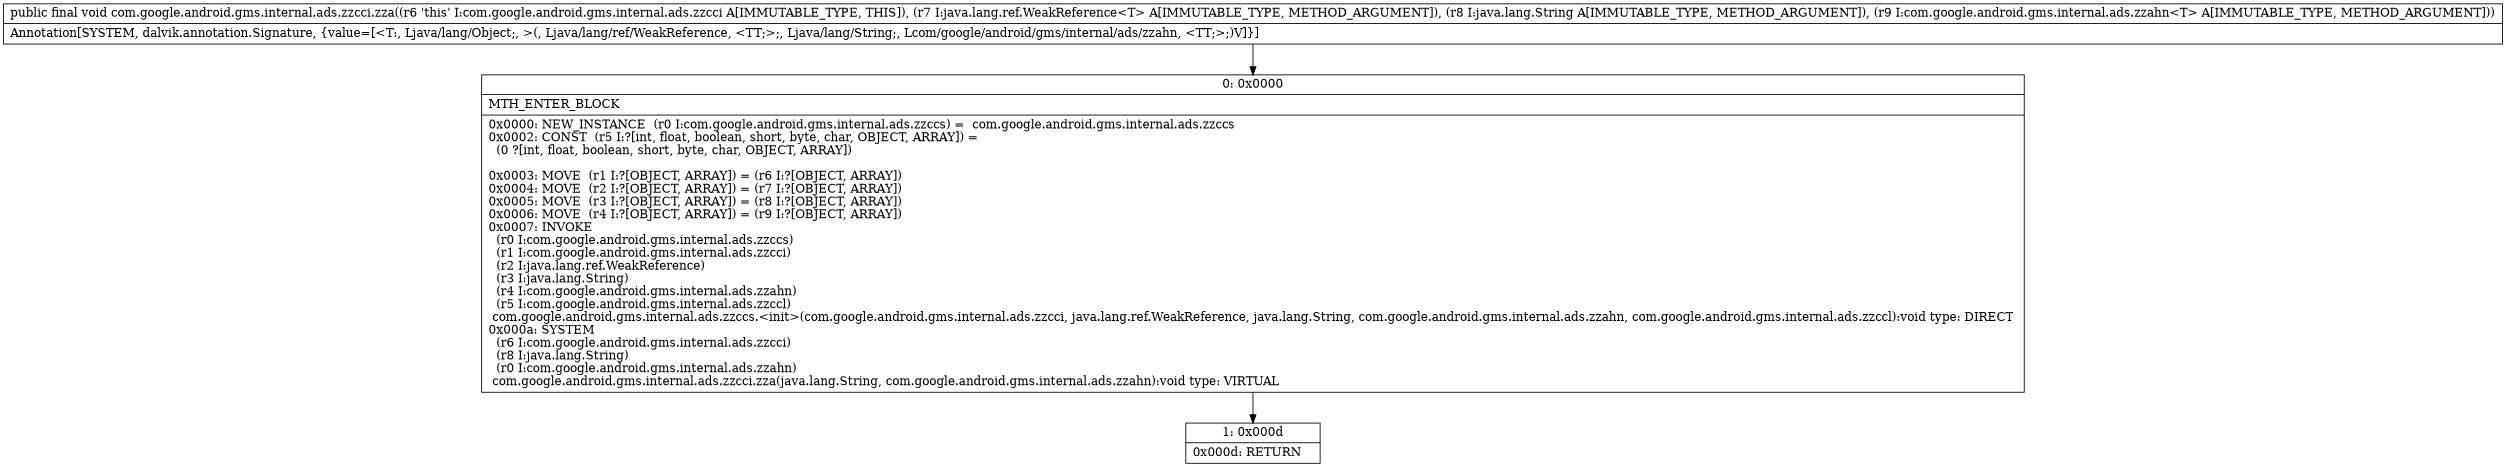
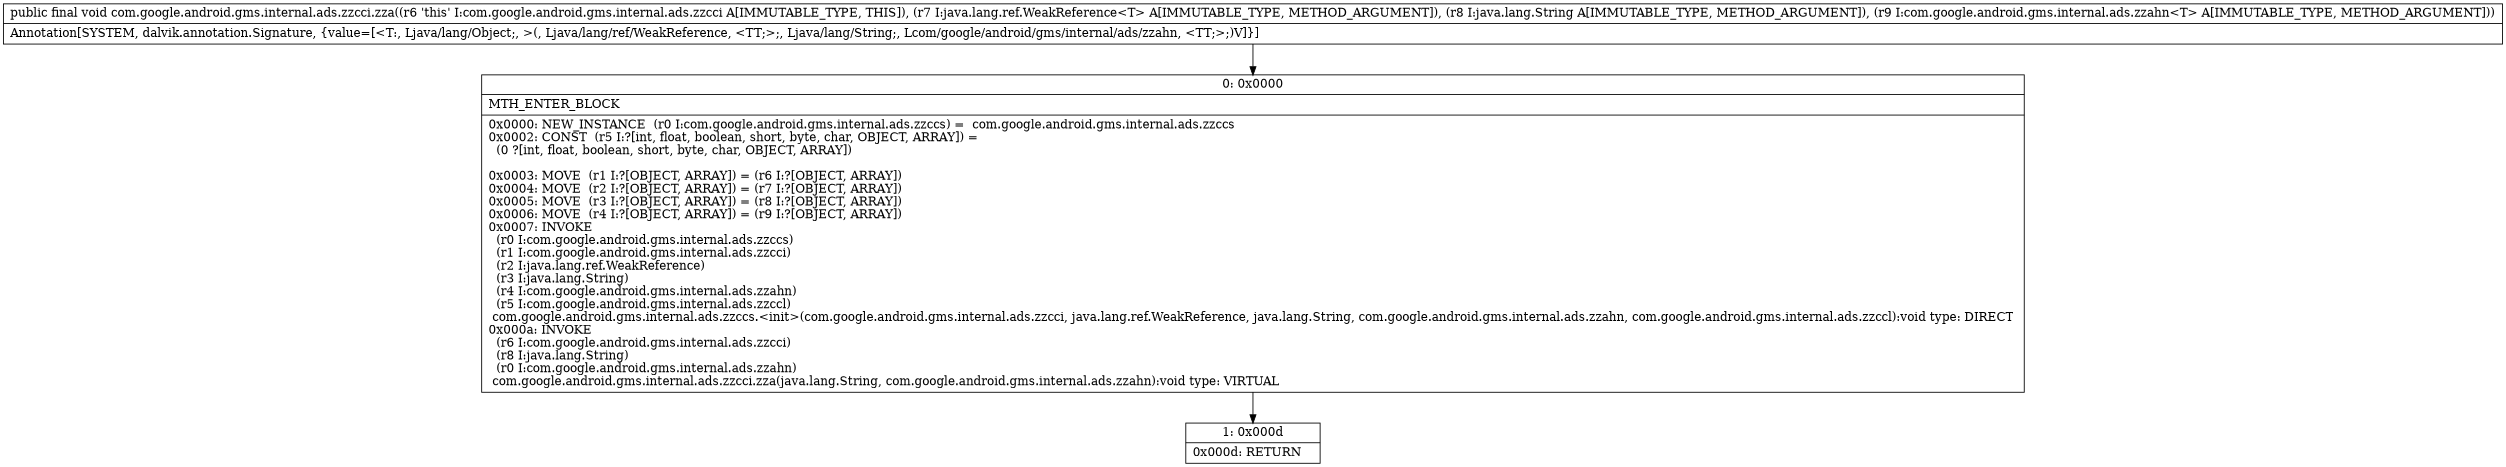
(545, 330) -> (544, 330)
